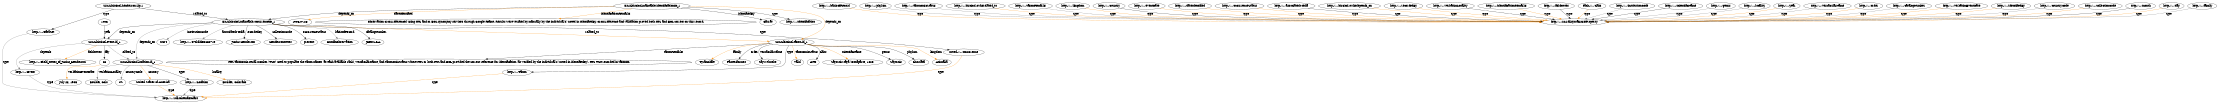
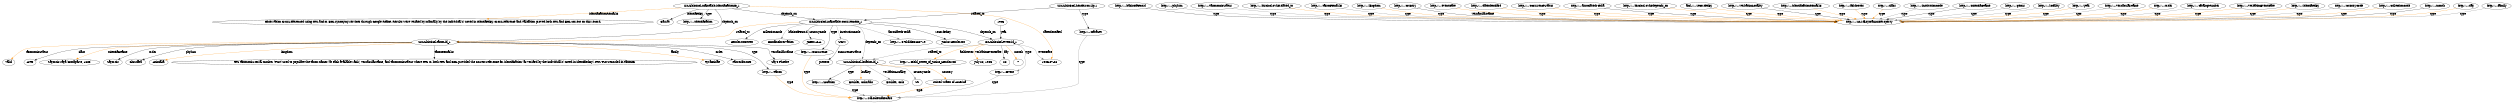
(1403, 6) -> (1699, 6)
(1592, 6) -> (1887, 6)
(774, 9) -> (599, 37)
(1564, 13) -> (1859, 13)
(1195, 14) -> (1483, 14)
(1194, 21) -> (1490, 21)
(292, 29) -> (836, 52)
(376, 32) -> (818, 32)
none -> (1032, 48)
(46, 52) -> (1028, 52)
(886, 52) -> (153, 52)
(964, 52) -> (814, 52)
none -> (1018, 62)
(80, 66) -> (976, 49)
